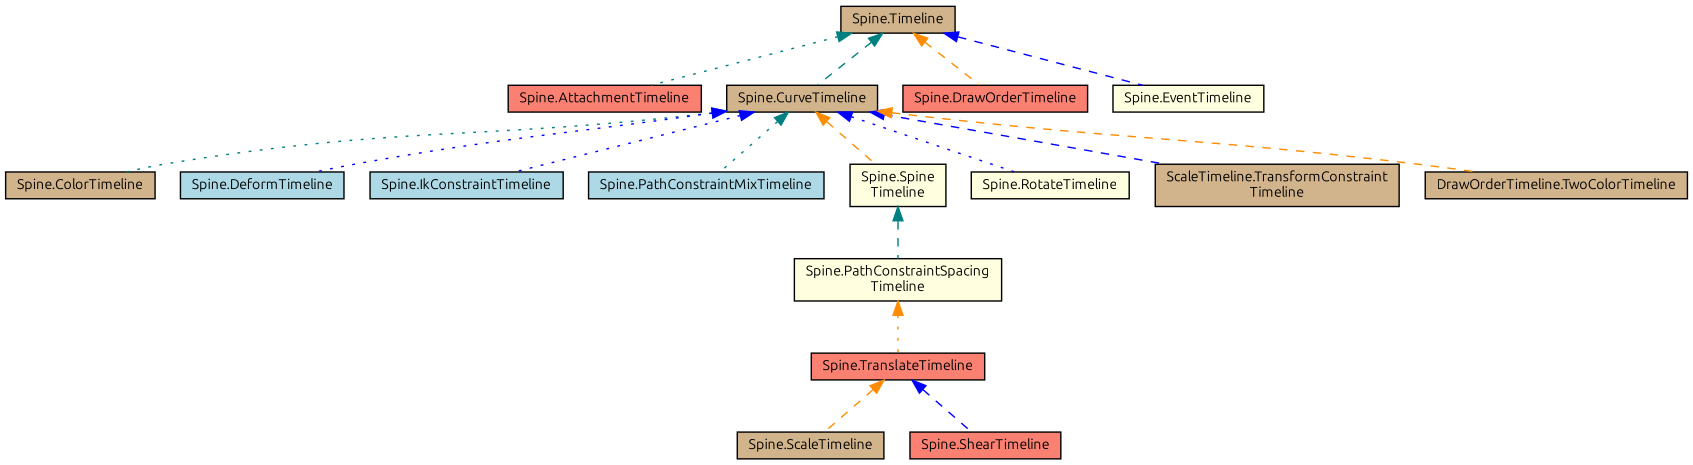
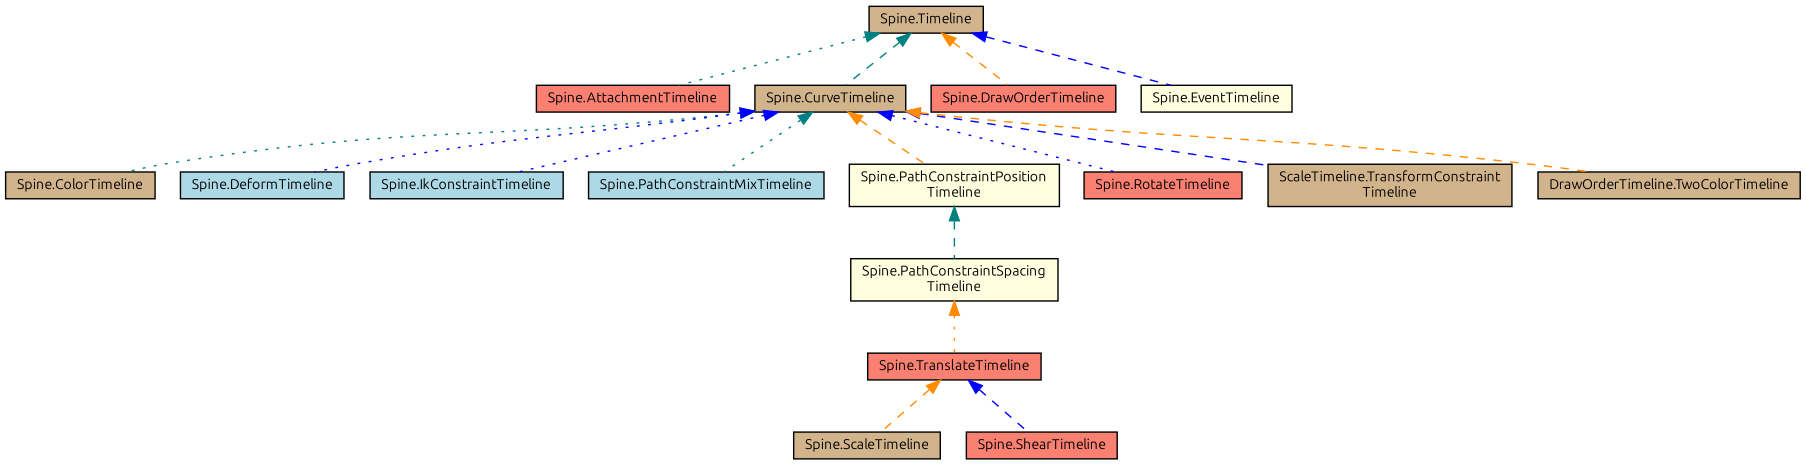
(898, 185) -> (954, 185)
(1050, 185) -> (1163, 185)
